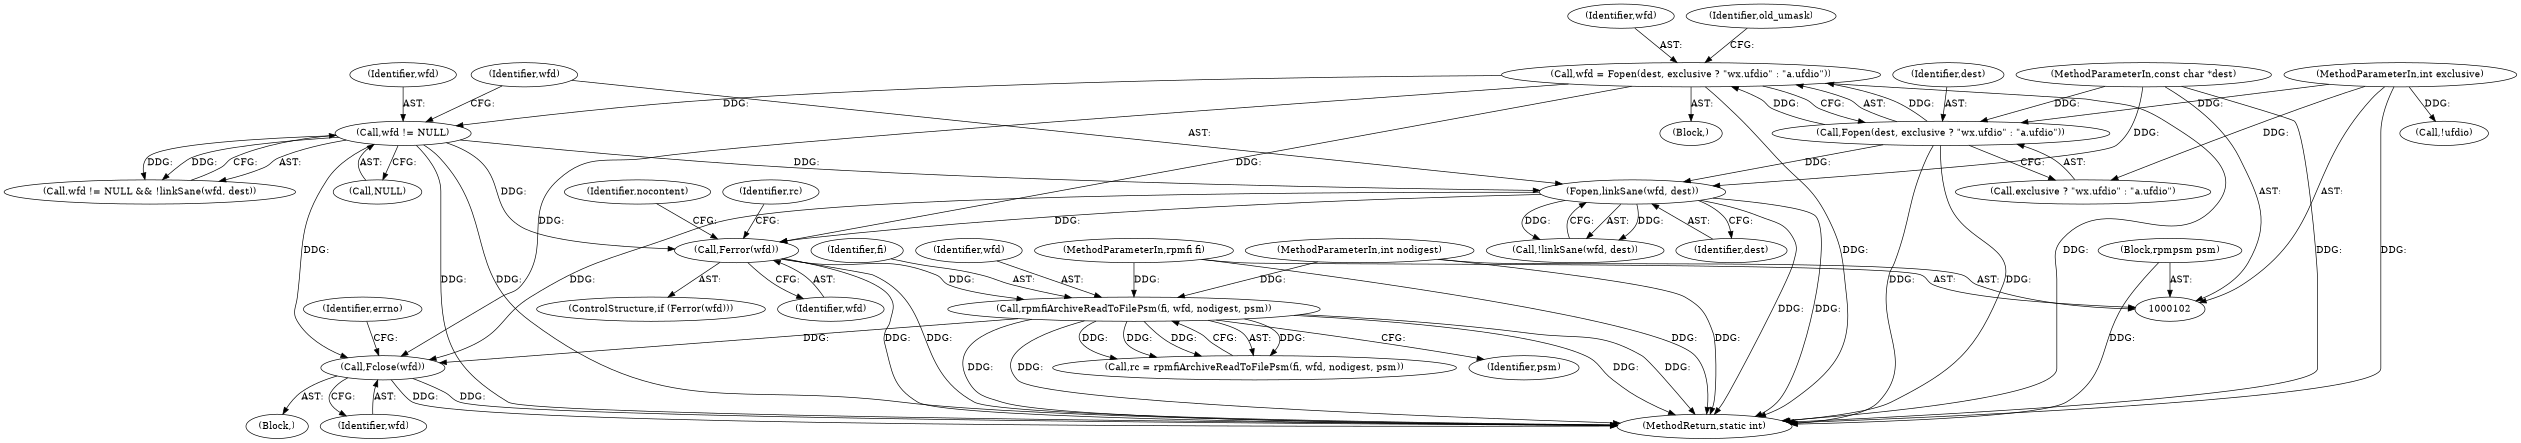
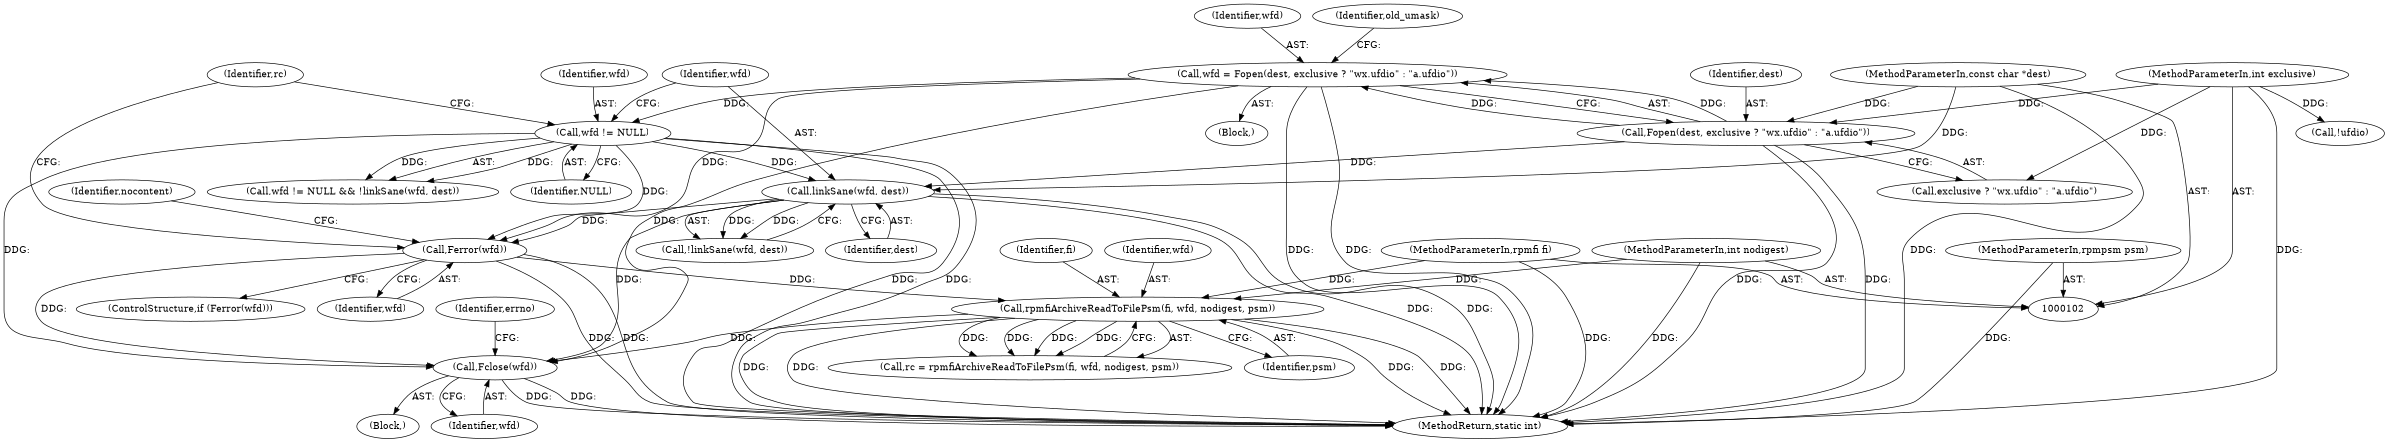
(257, 149) -> (421, 103)
(378, 192) -> (571, 192)
(1632, 192) -> (848, 192)
(2170, 251) -> (2063, 251)
(712, 280) -> (358, 280)
none -> (40, 320)
none -> (1260, 334)
